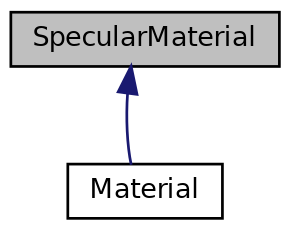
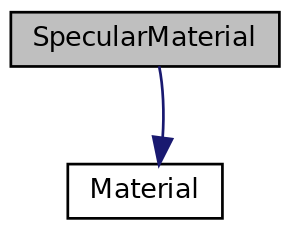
(127, 129) -> (163, 102)
